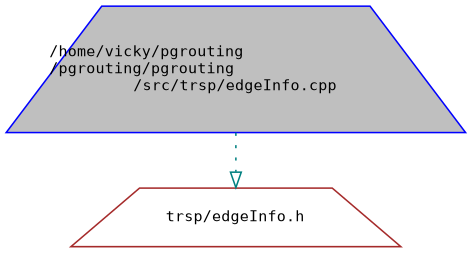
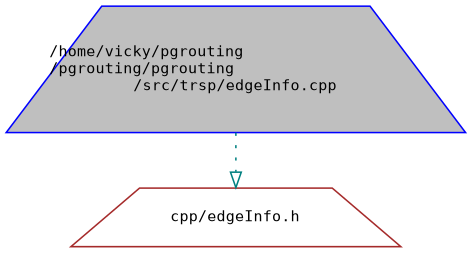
(236, 217) -> (236, 217)
